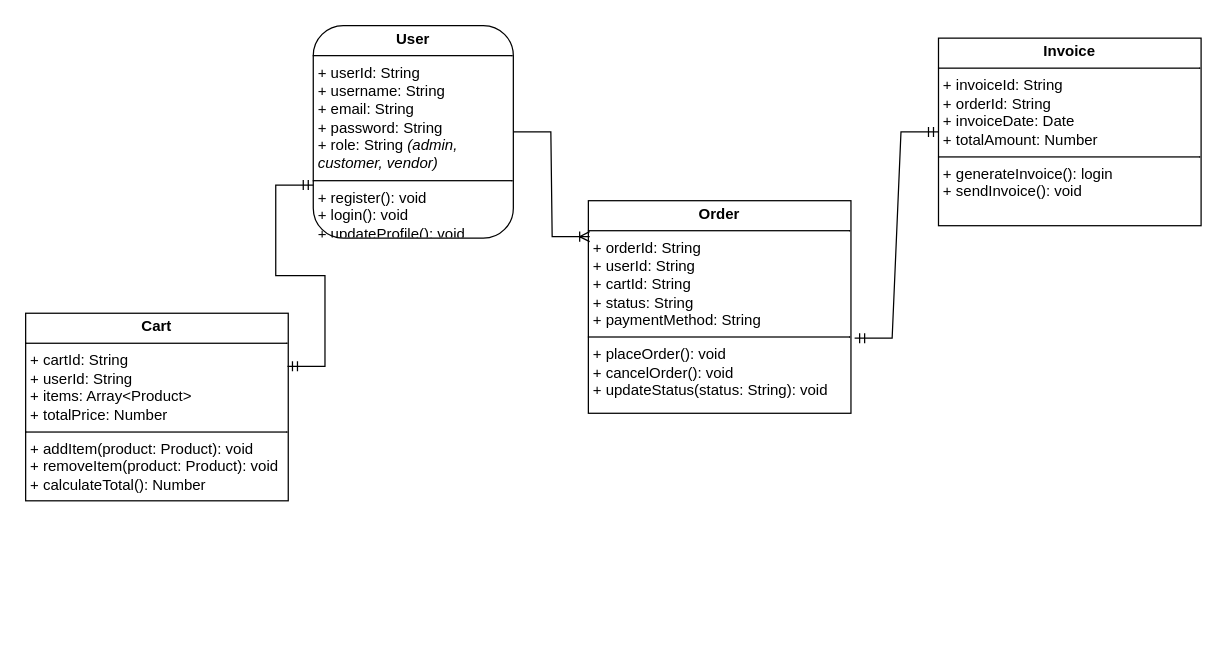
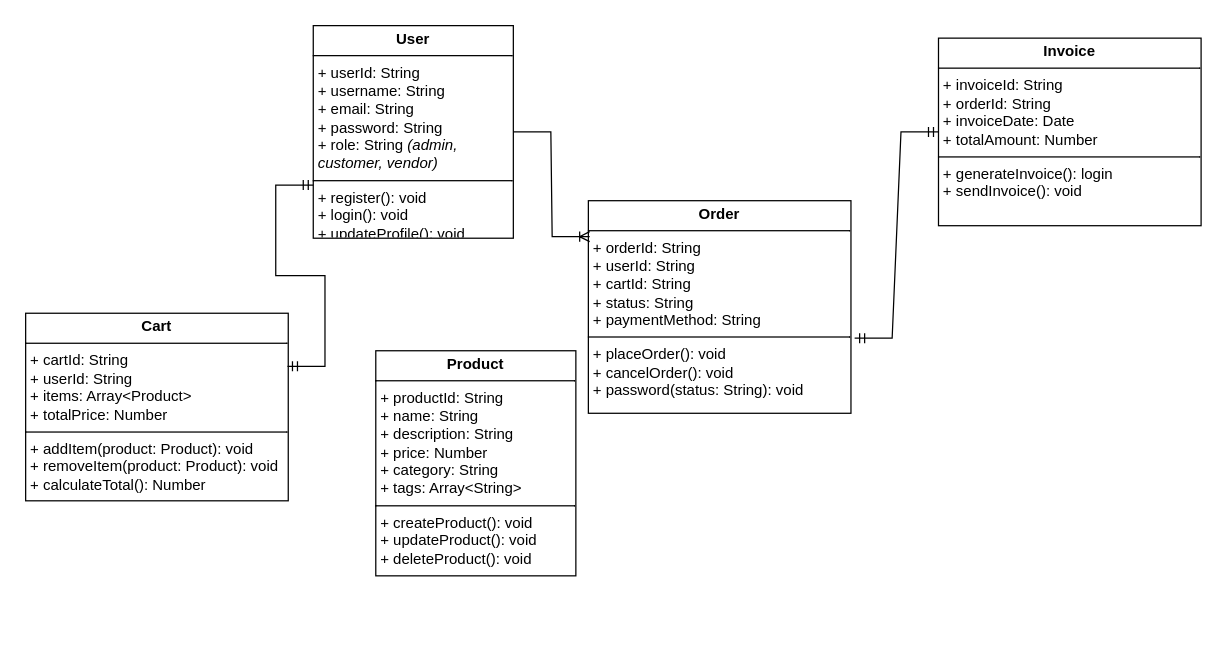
(413, 132) -> (413, 132)
(721, 291) -> (709, 282)
none -> (476, 463)
